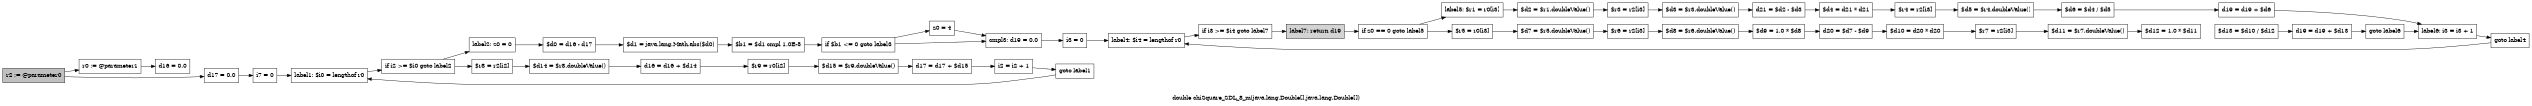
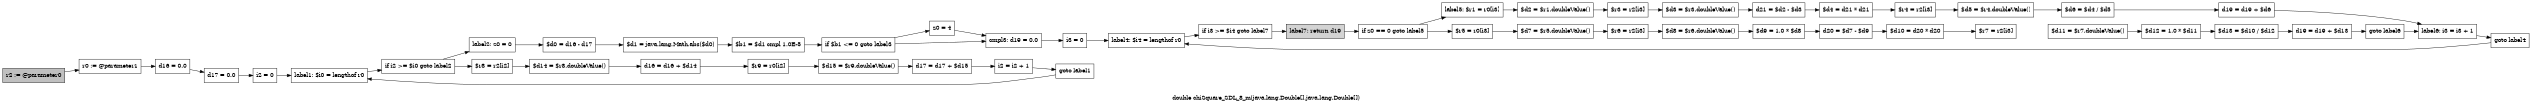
(2030, 31) -> none
none -> (2206, 31)
(265, 75) -> (265, 75)
(132, 78) -> (195, 71)
